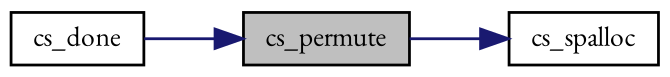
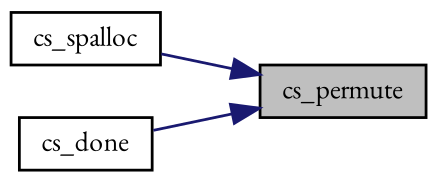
(445, 39) -> (197, 61)
